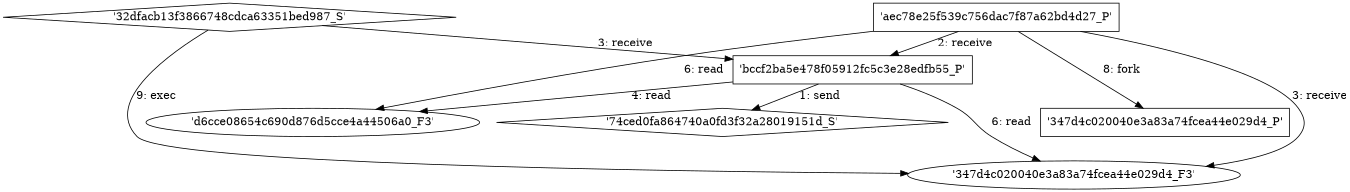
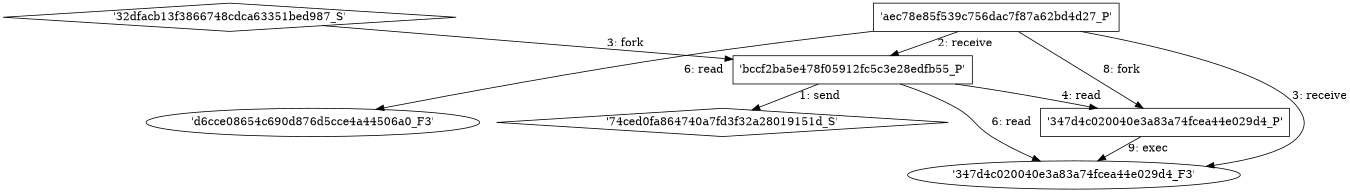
(996, 17) -> (996, 17)
(625, 44) -> (625, 44)
(580, 96) -> (1022, 95)
(722, 122) -> (722, 122)
(445, 165) -> (1123, 147)
